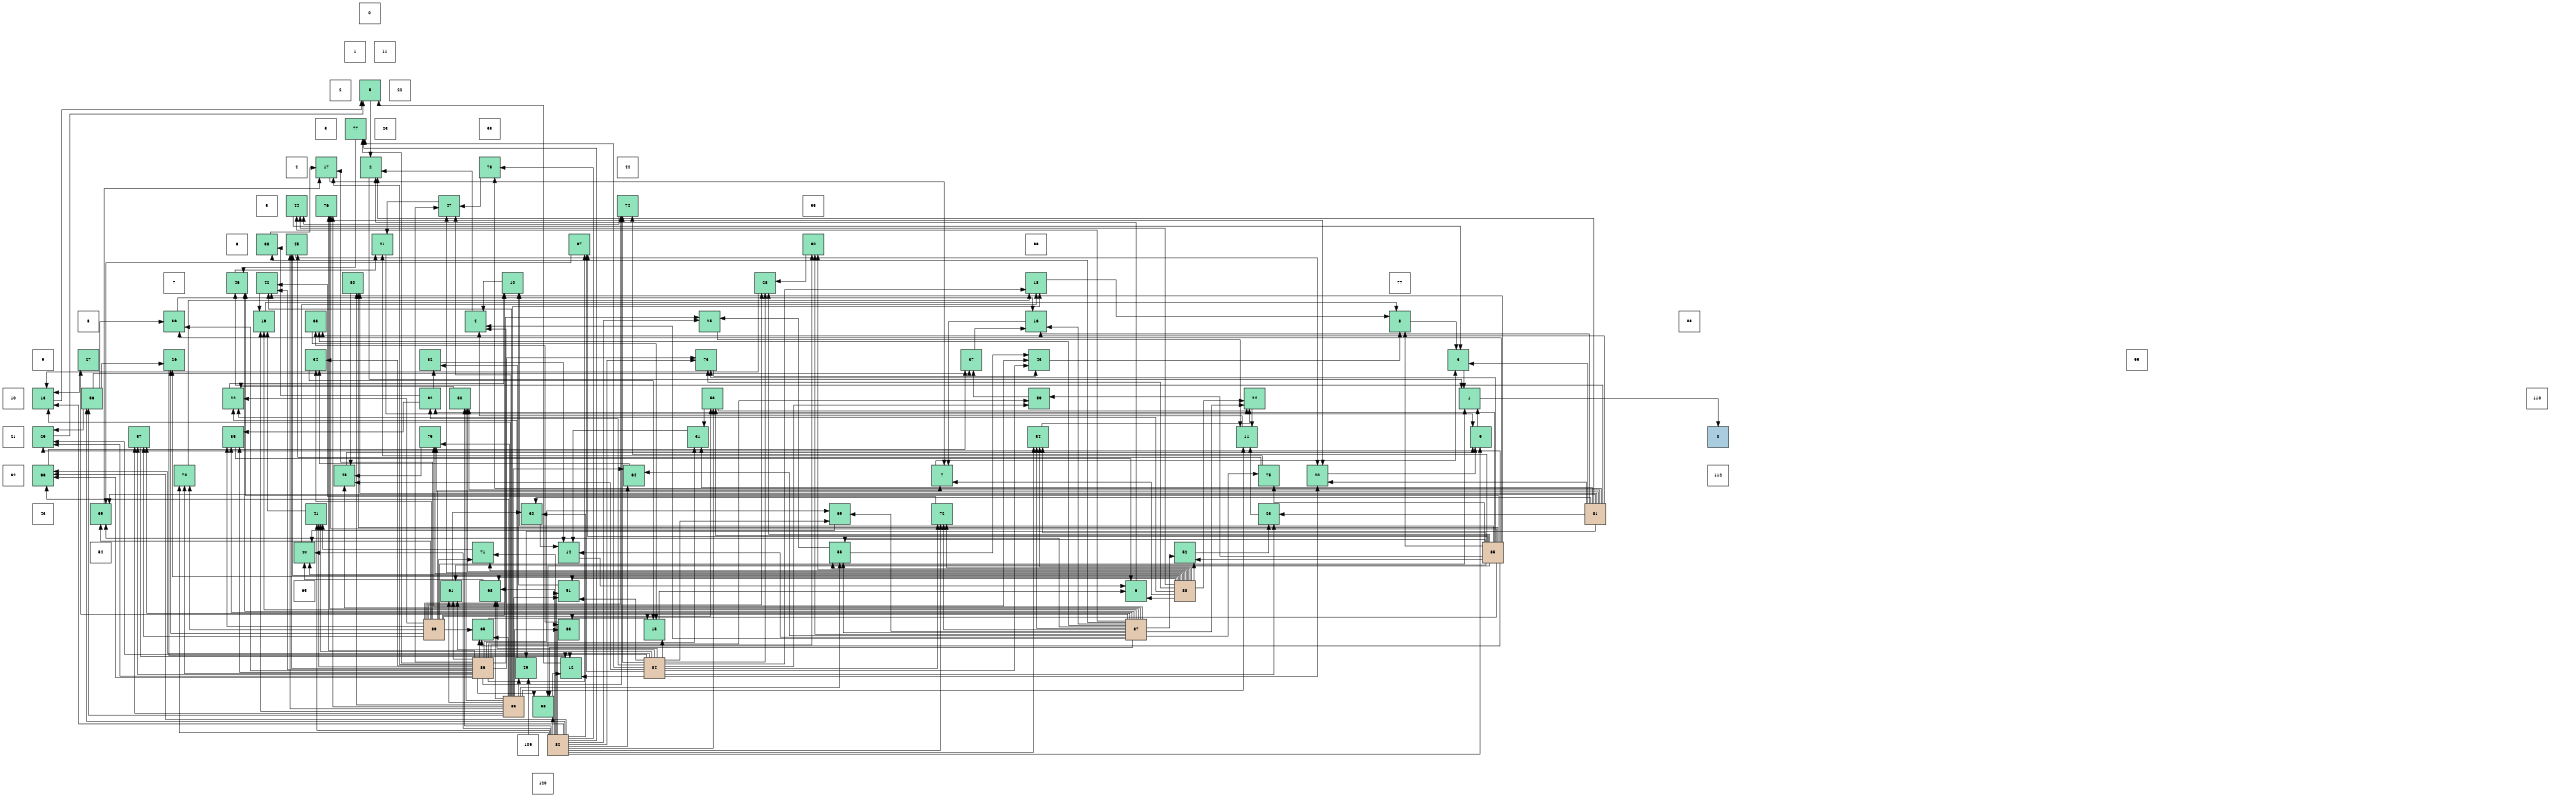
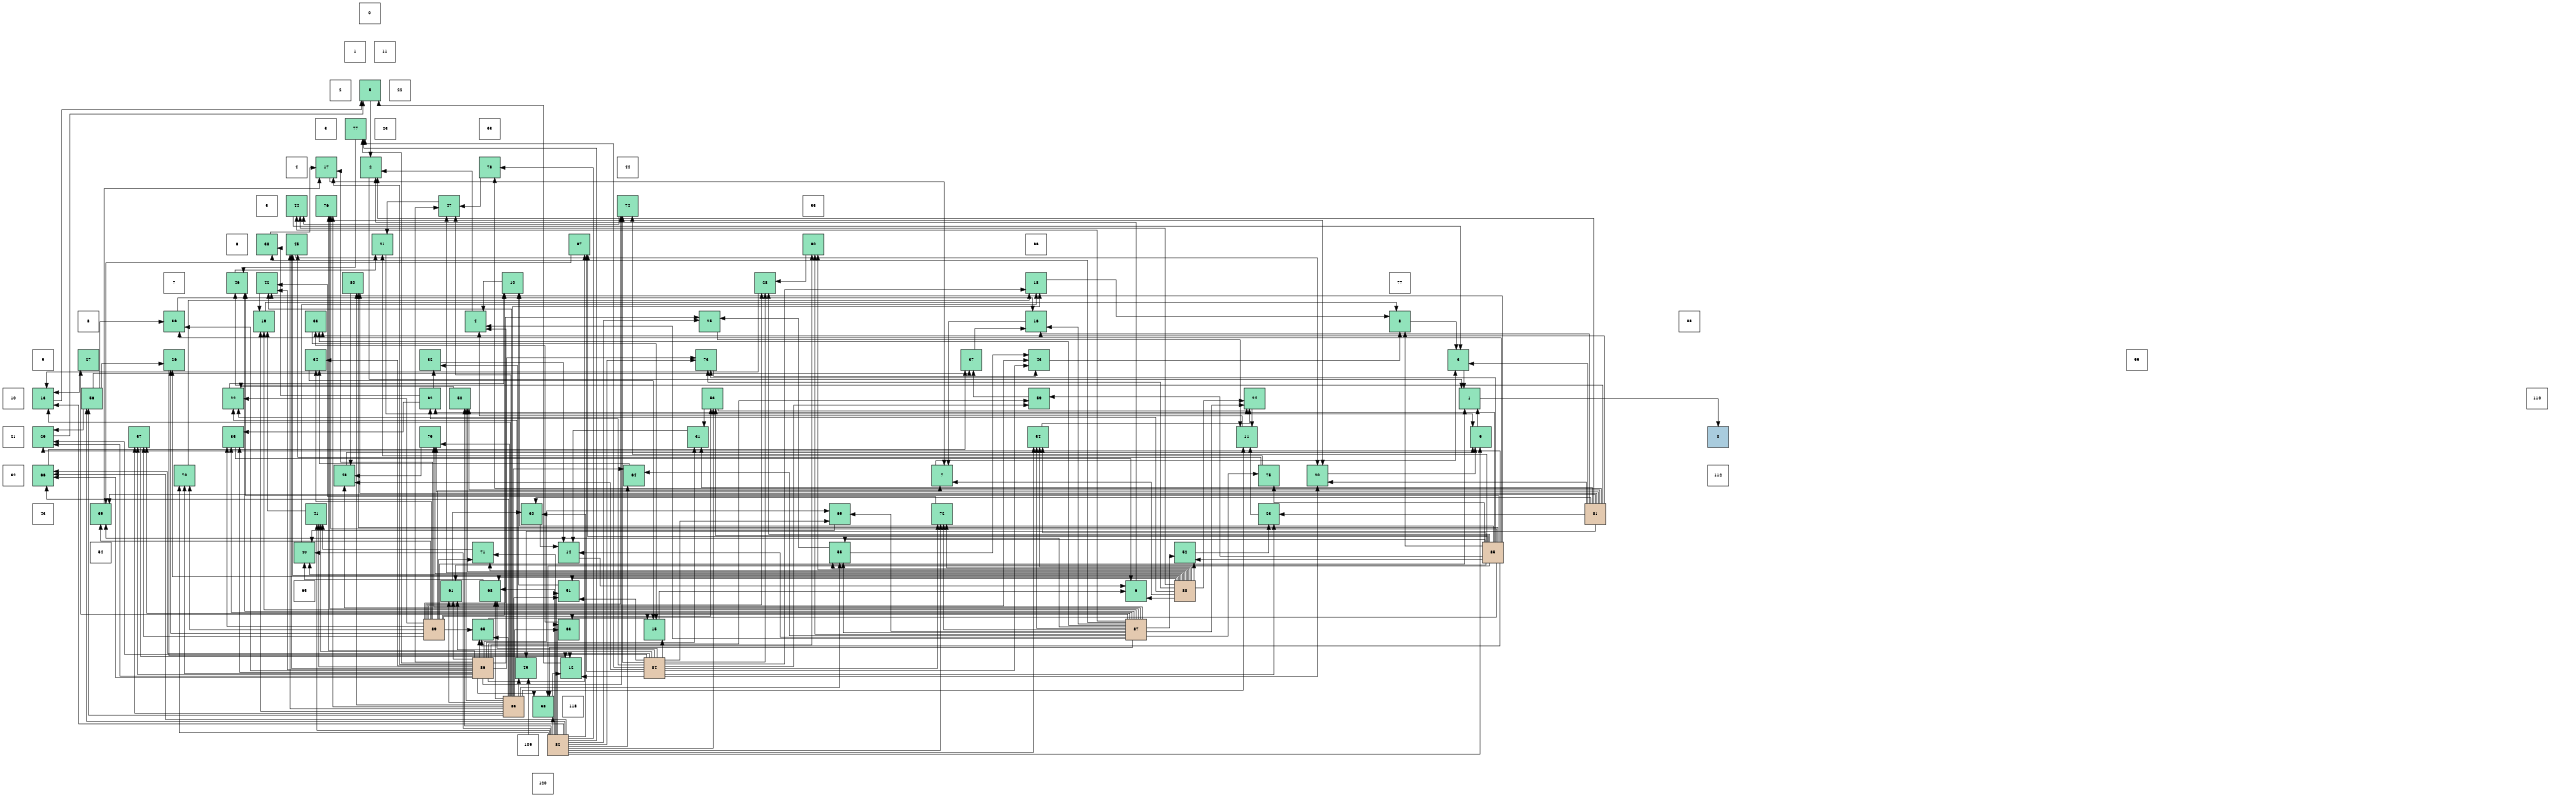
none -> (573, 707)
